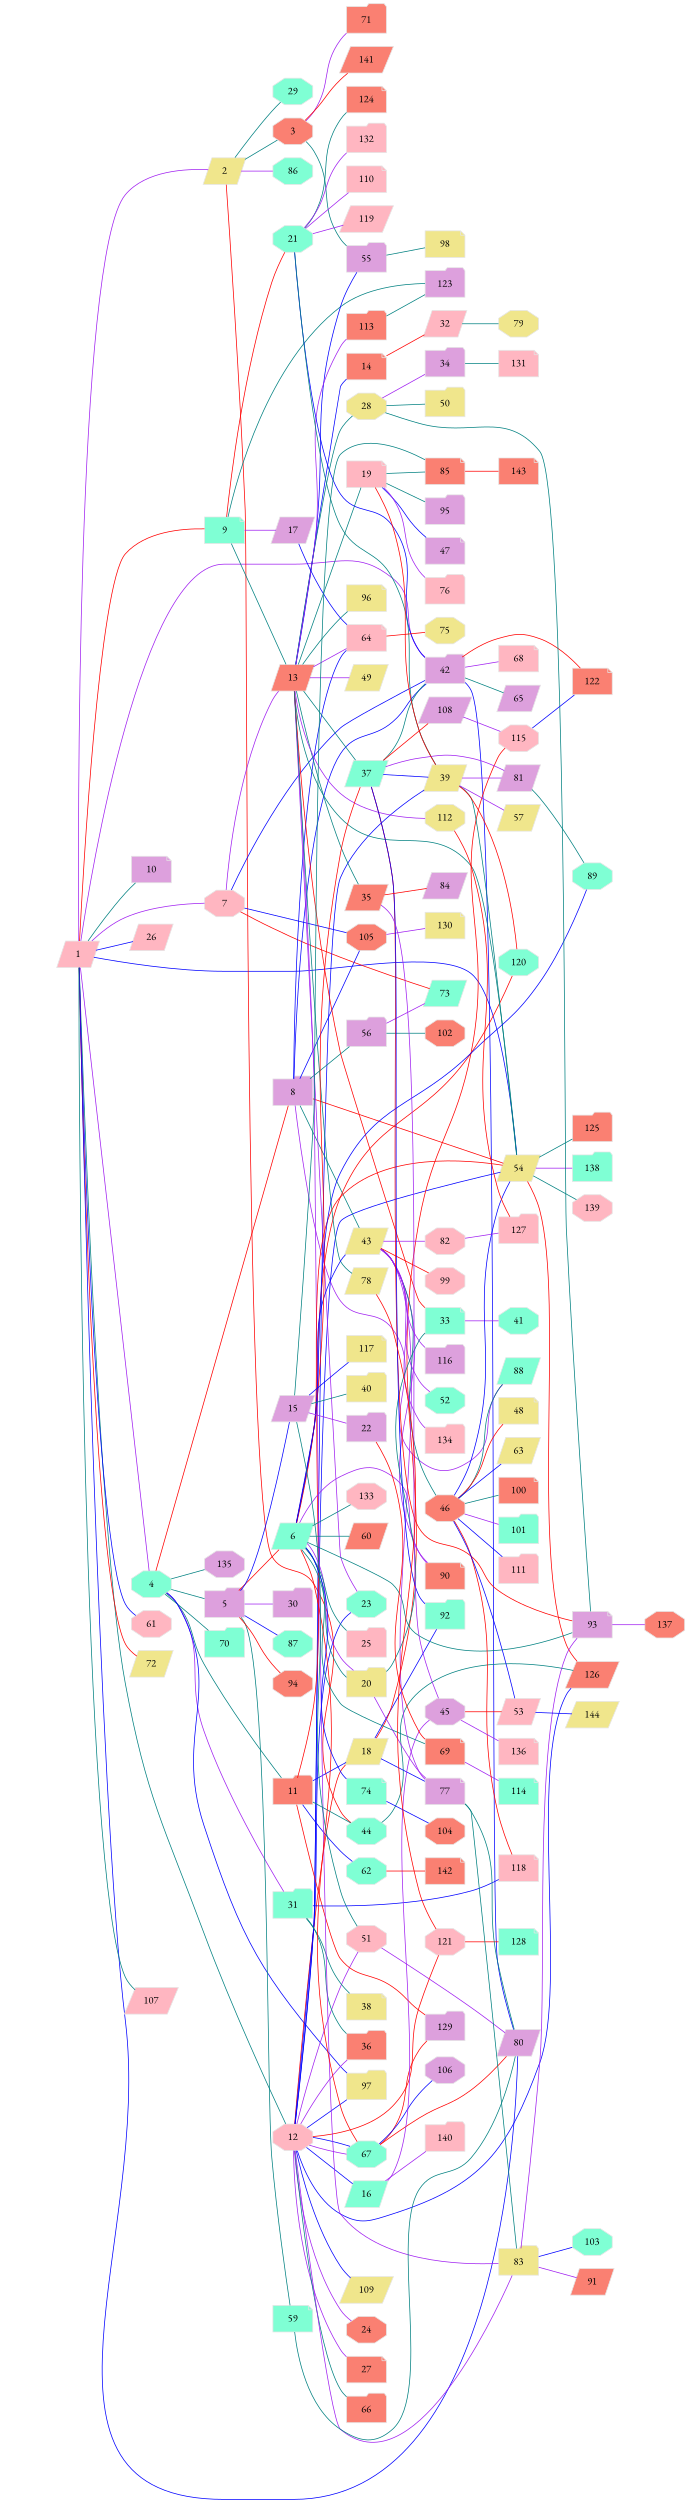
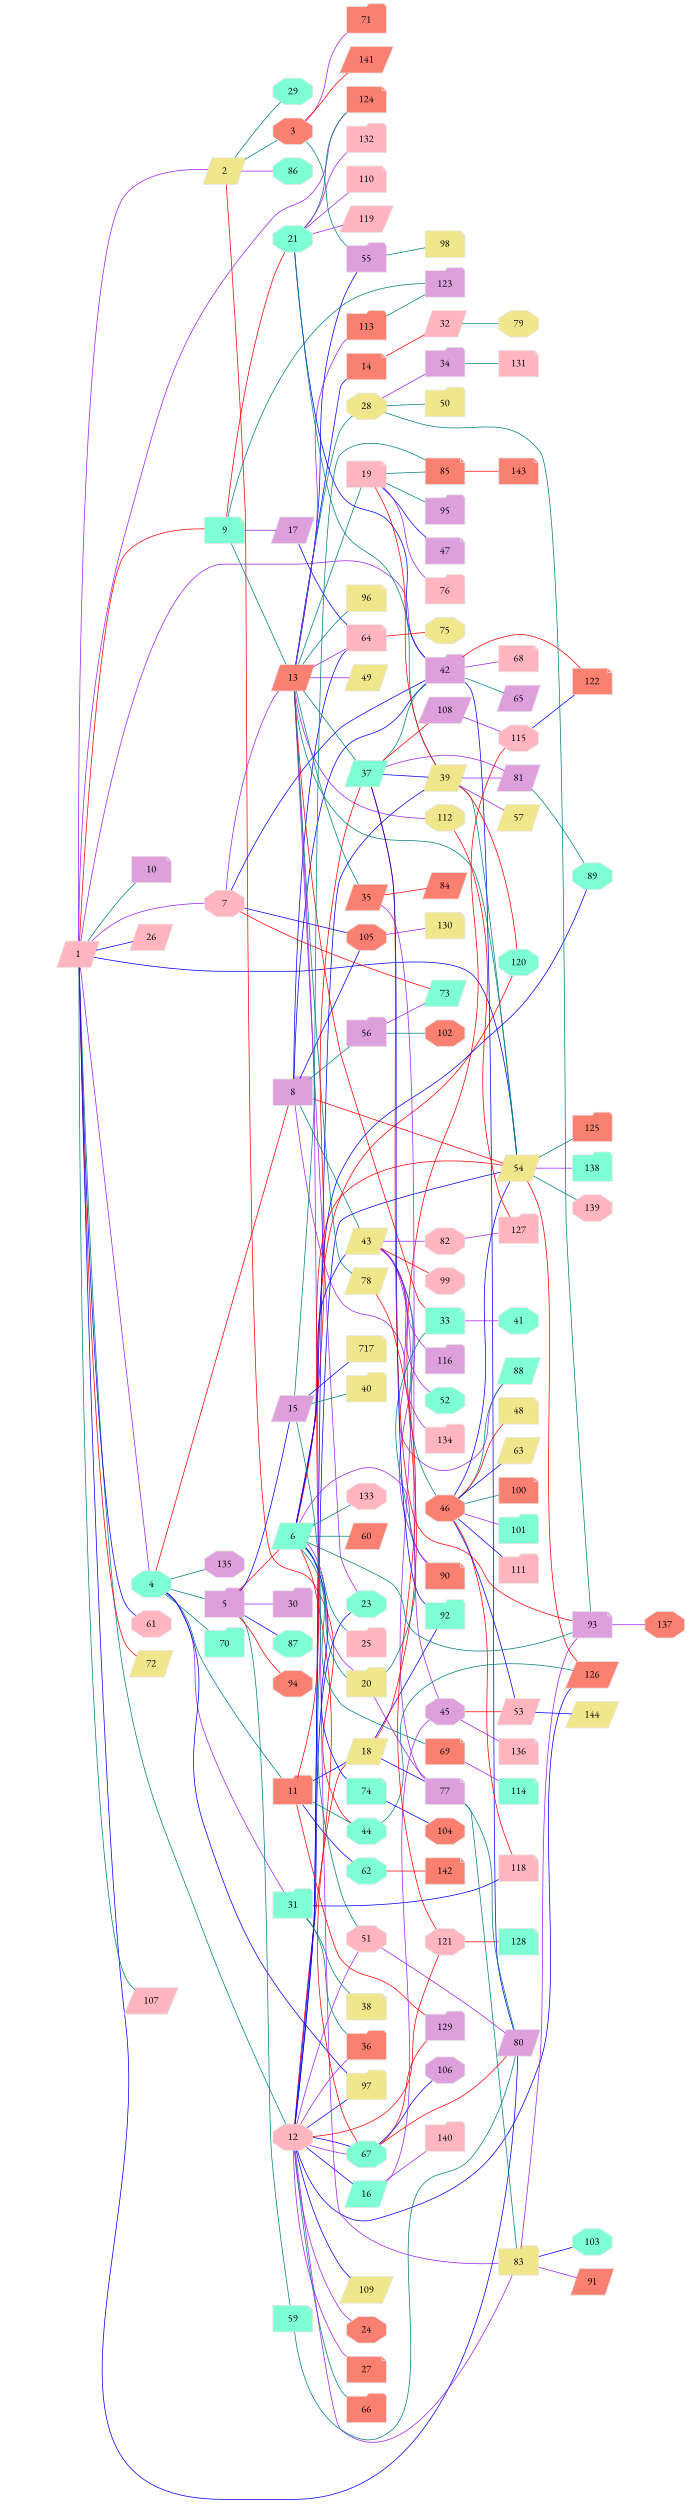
none -> (135, 496)
(445, 886) -> (445, 886)
(366, 1349) -> (366, 1349)
(366, 1429) -> none
